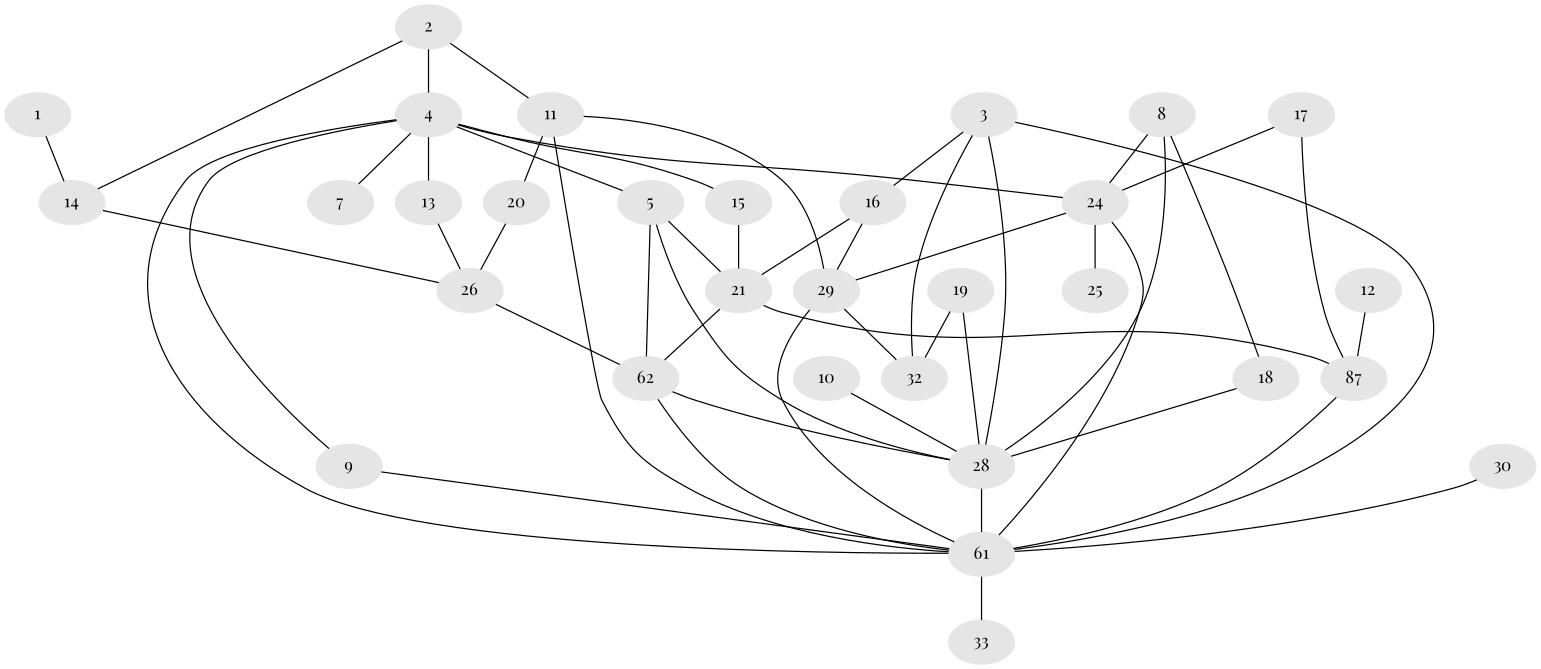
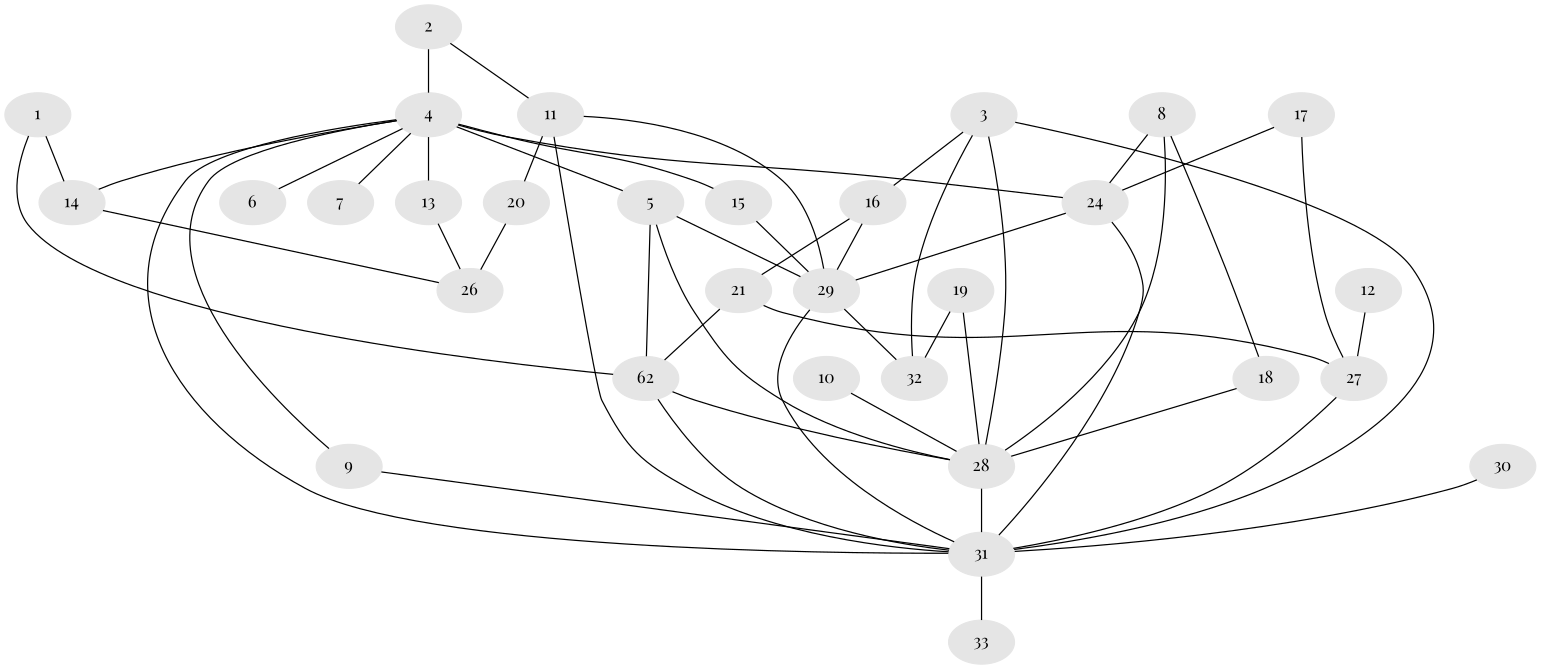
(250, 115) -> (201, 159)
none -> (253, 203)
(695, 246) -> (739, 247)
(739, 247) -> (782, 246)
(1095, 291) -> none
(558, 334) -> (265, 322)
(1354, 378) -> (1354, 378)
(982, 554) -> (982, 554)
